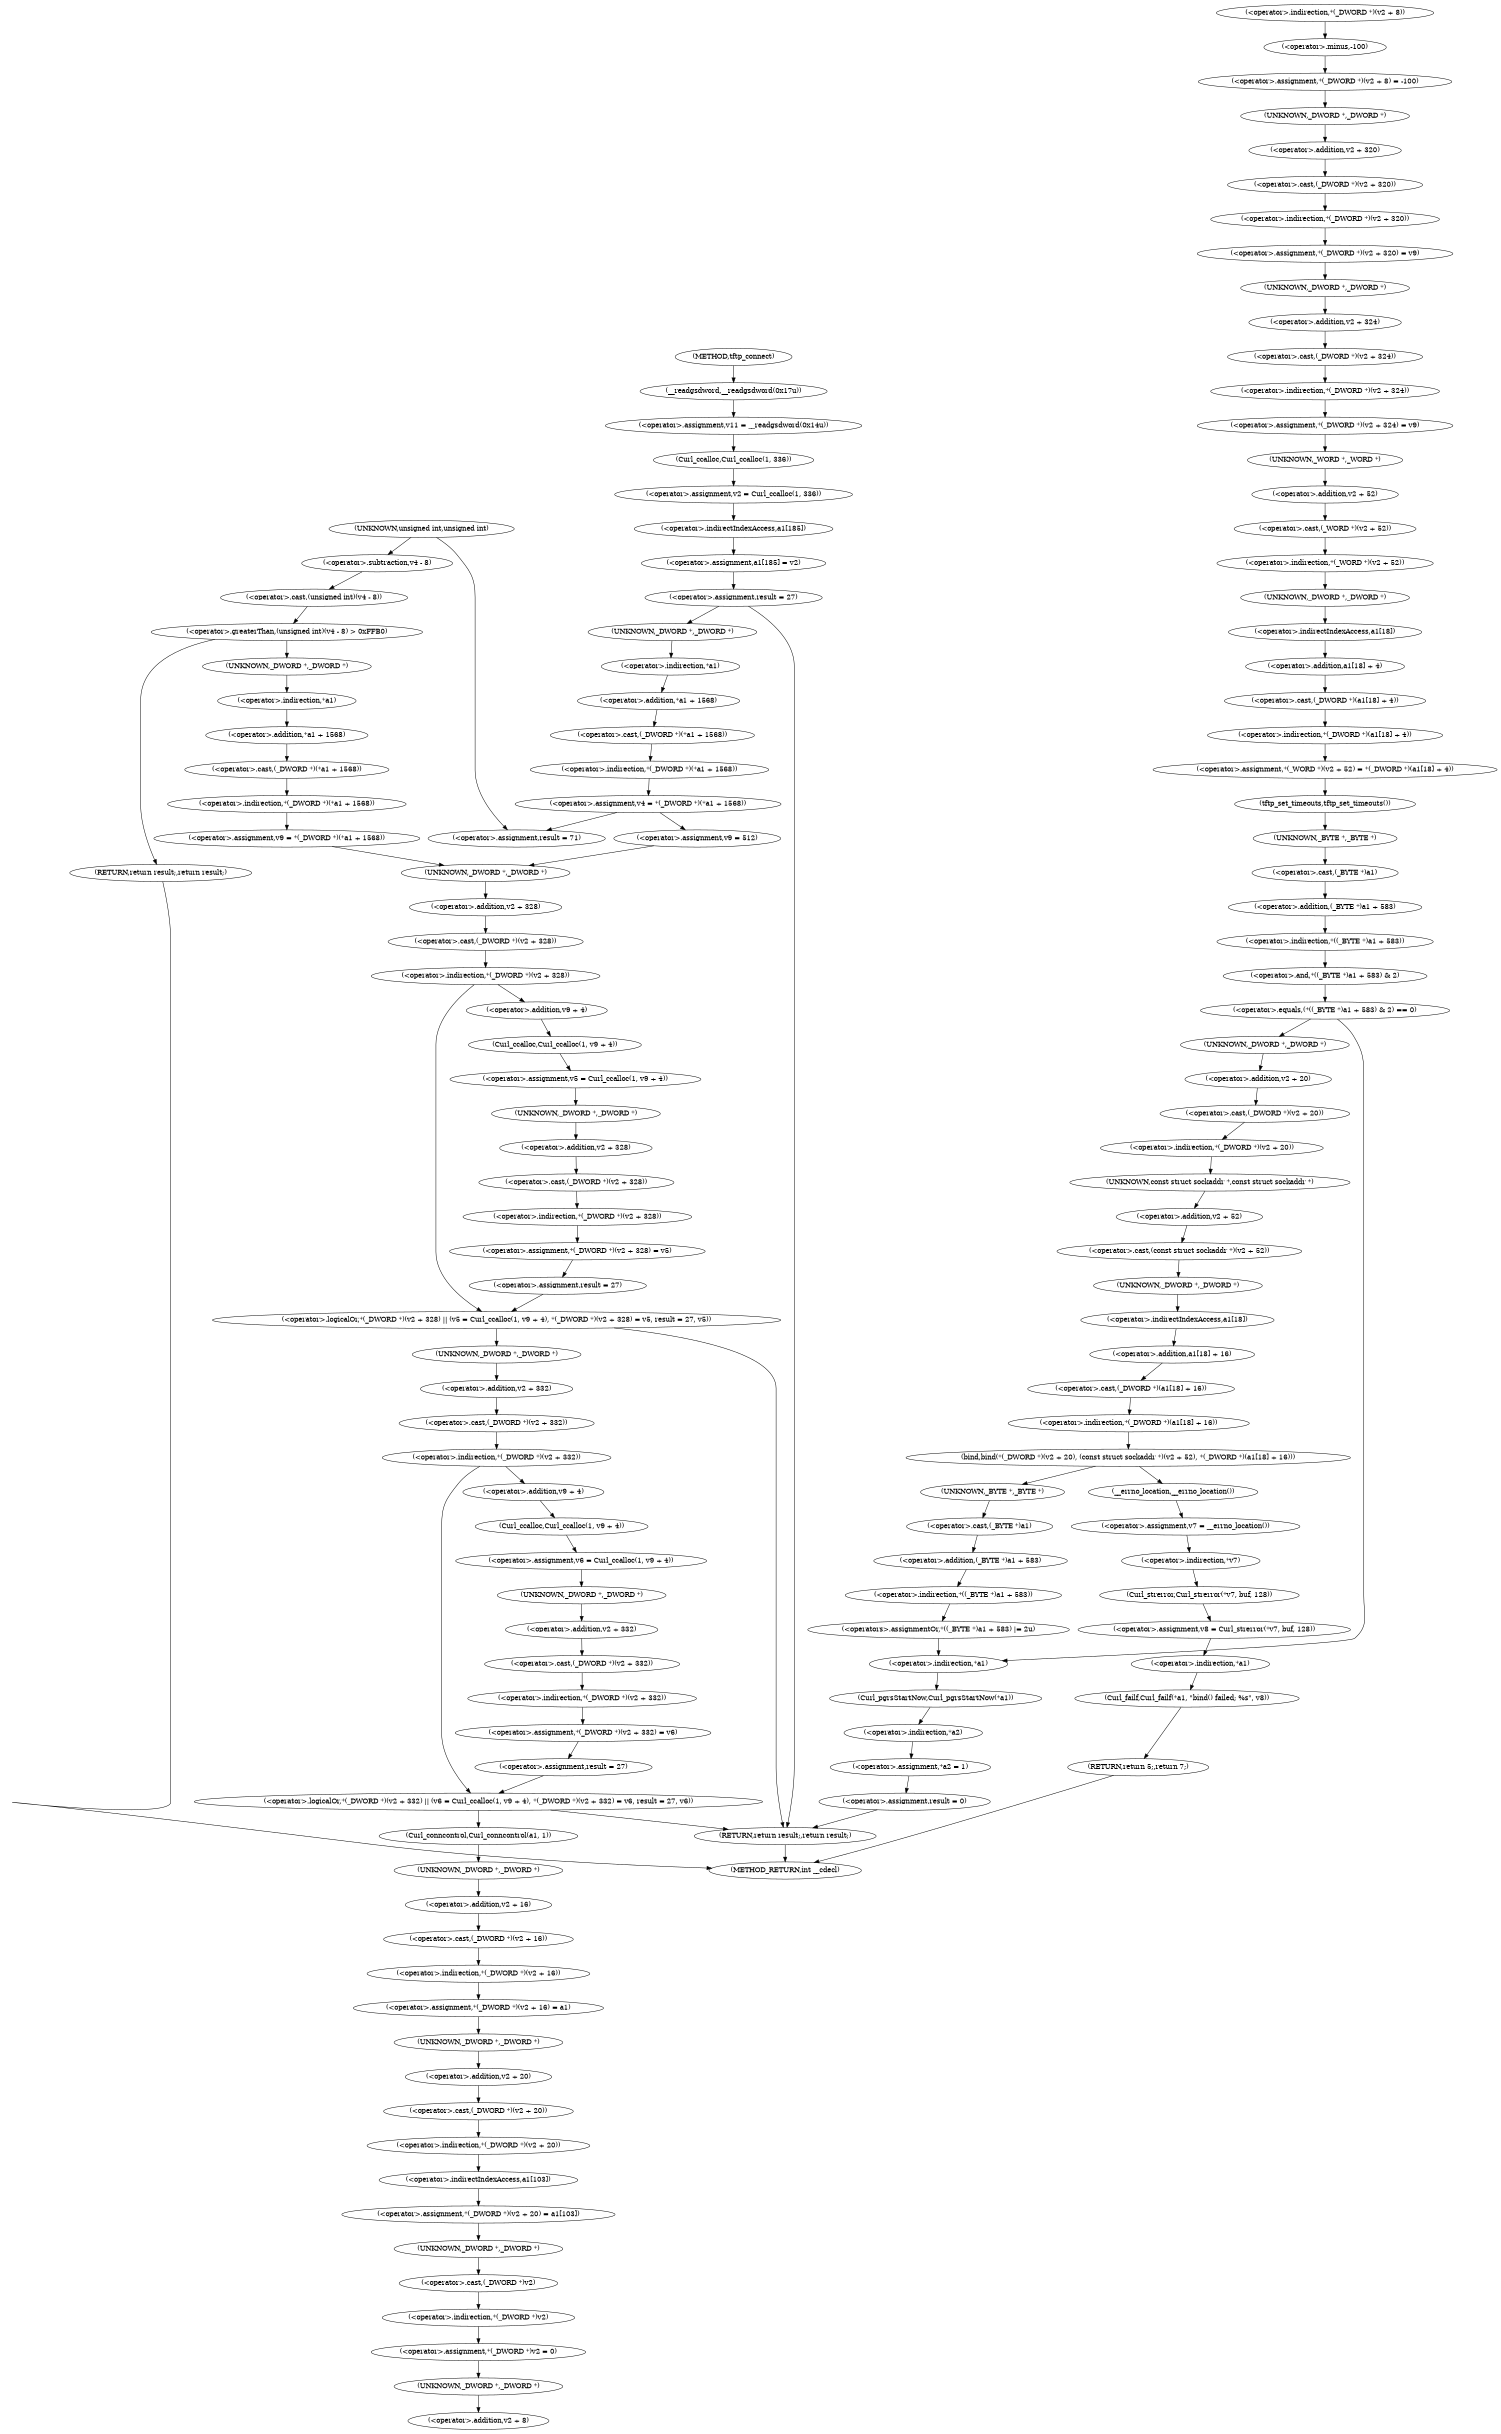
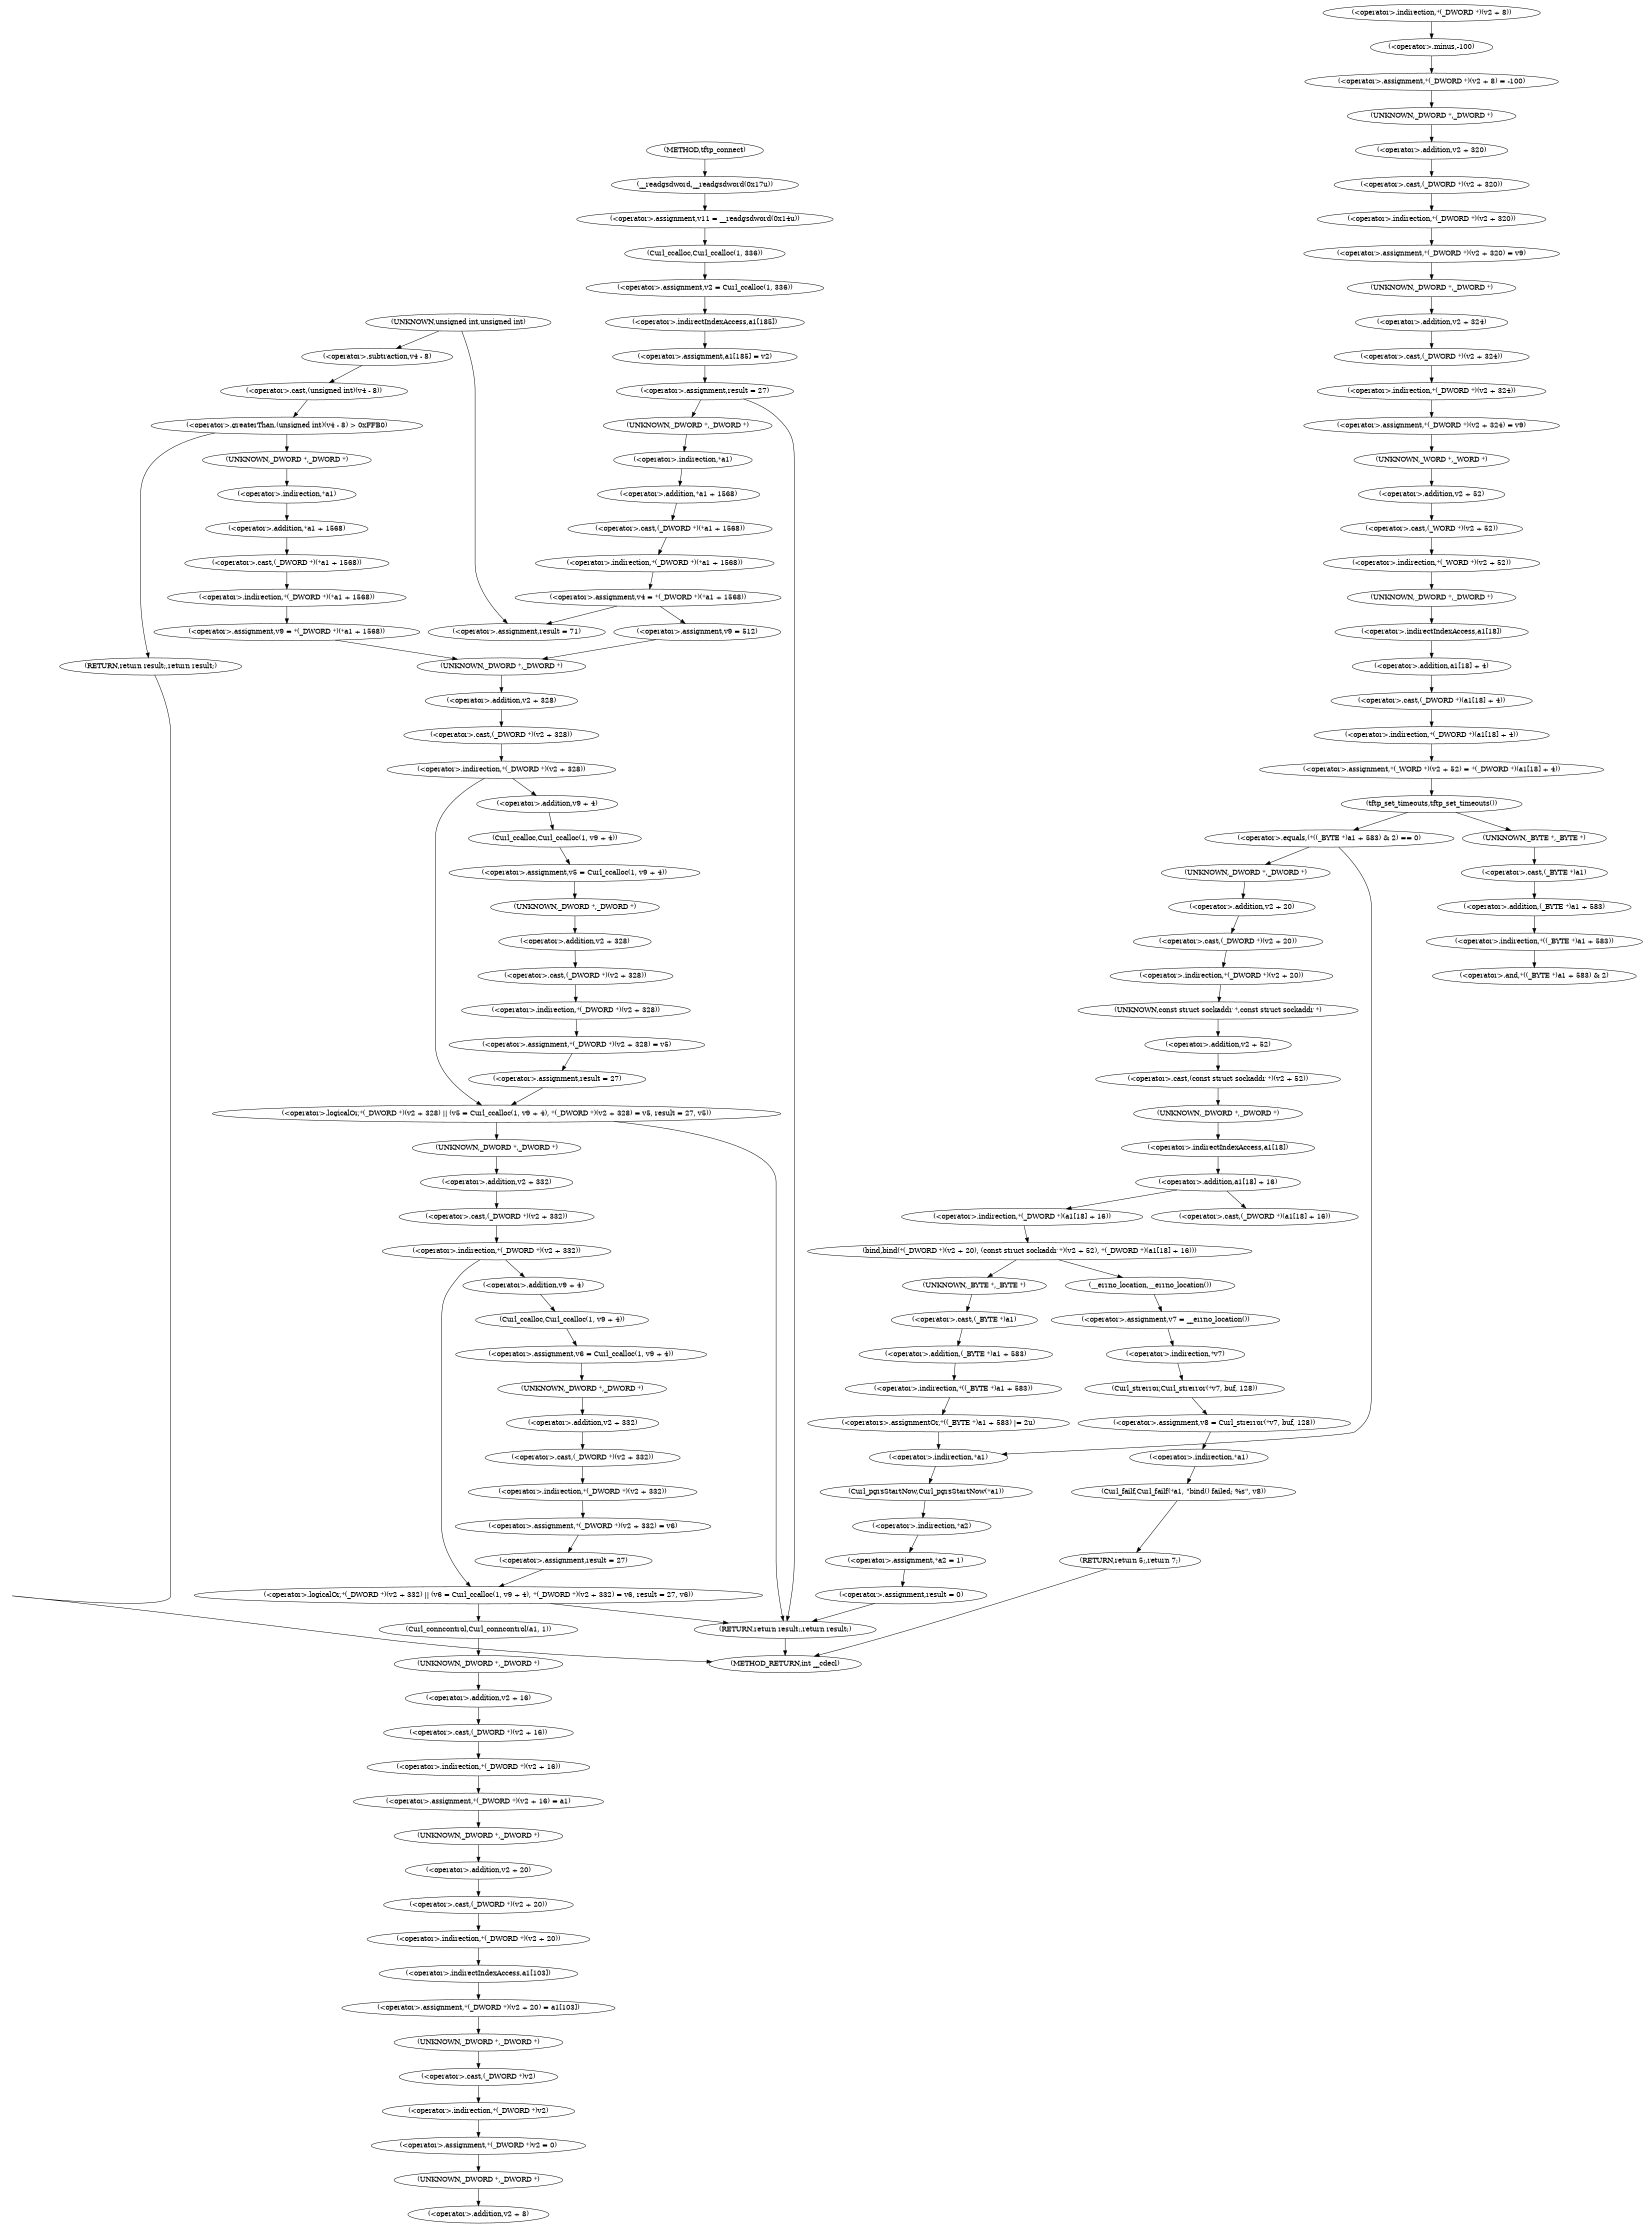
(1325, 991) -> (1383, 820)
(1130, 1404) -> (1124, 1199)
